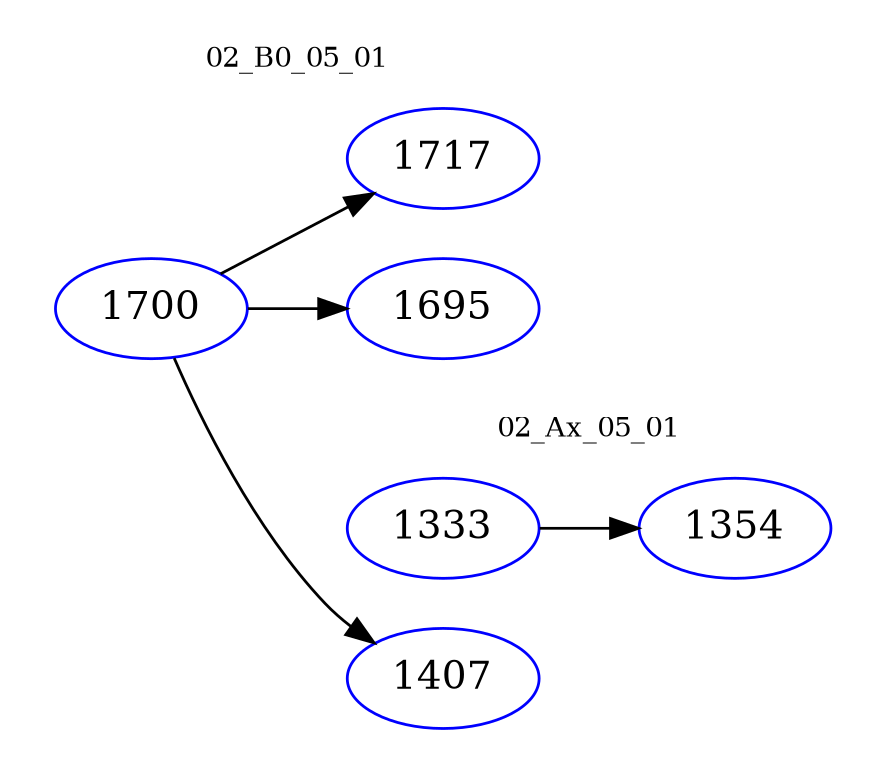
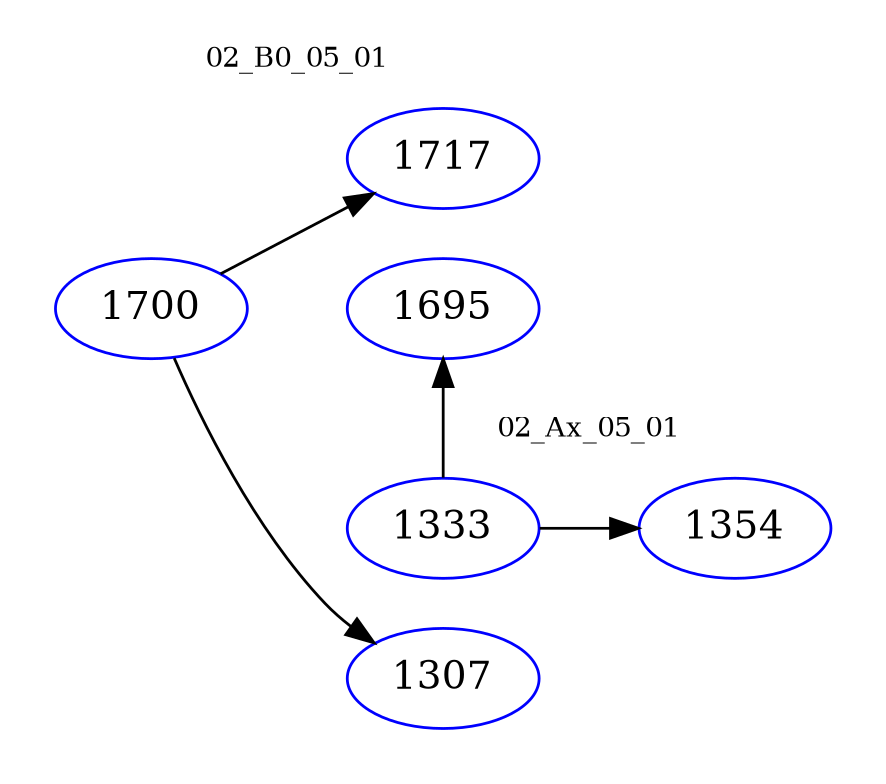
(283, 309) -> (443, 432)
(443, 678) -> (443, 678)
